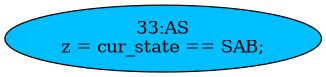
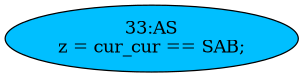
(163, 39) -> (152, 39)
